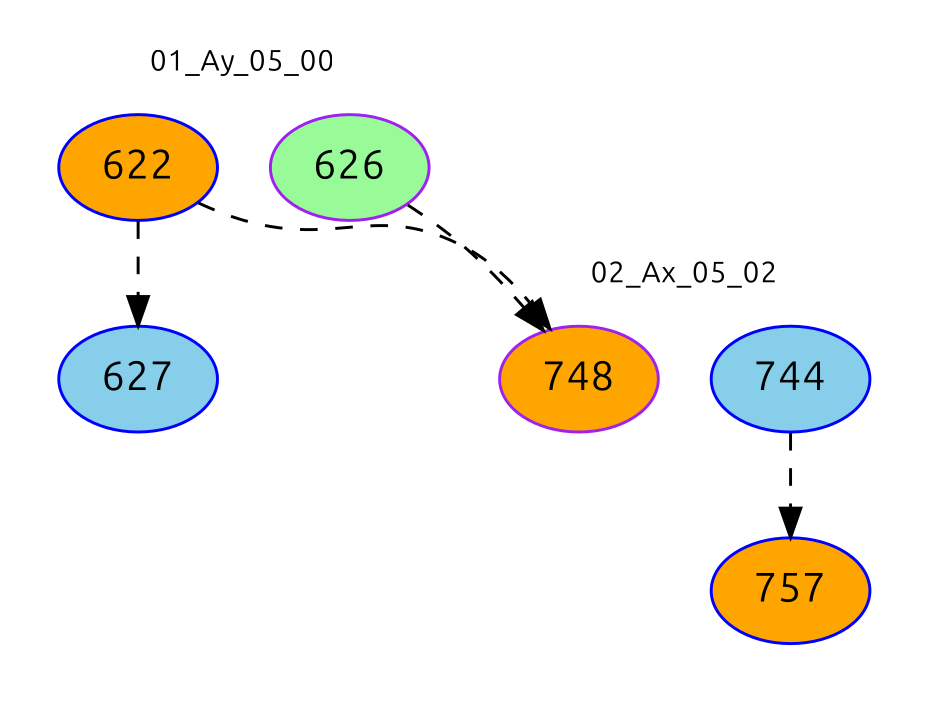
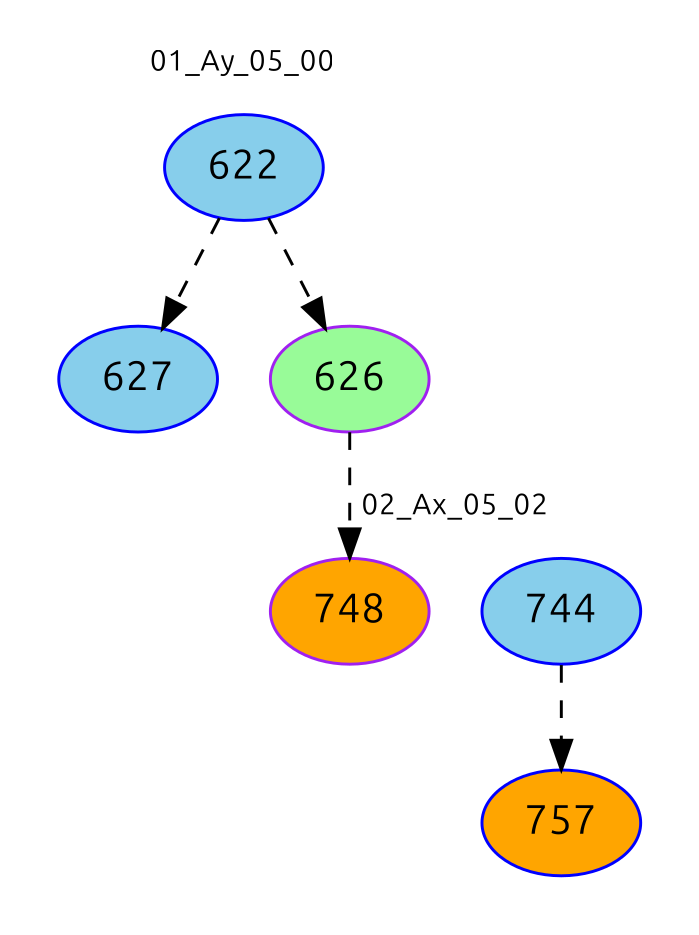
(138, 168) -> (244, 168)
(376, 226) -> (290, 260)
